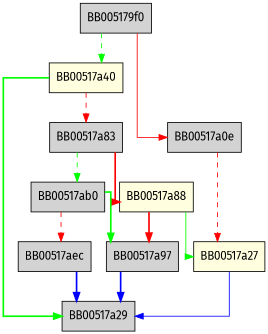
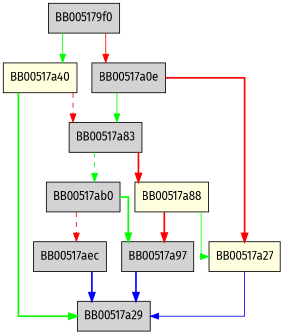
(102, 44) -> (63, 44)
none -> (117, 103)
(217, 193) -> (245, 116)
